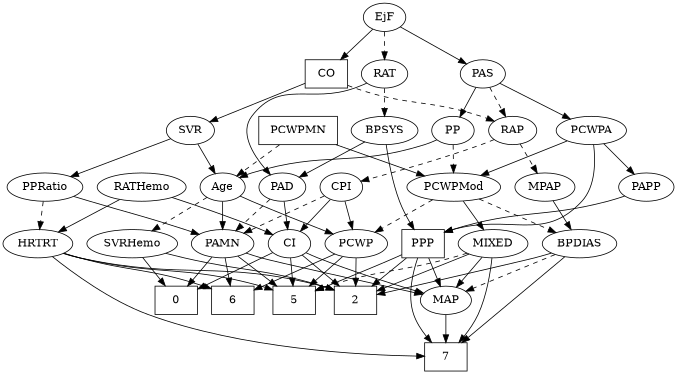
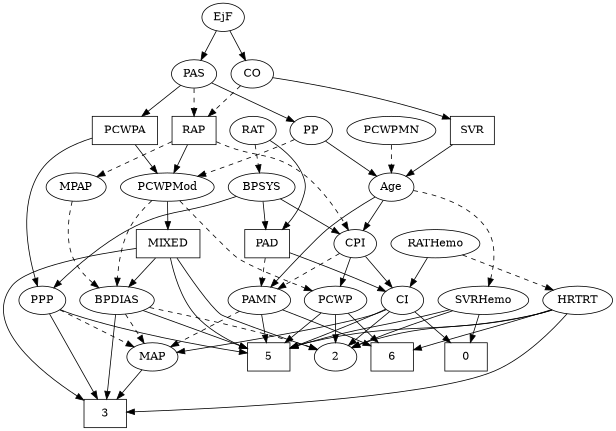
(385, 42) -> none
(326, 74) -> (252, 74)
(190, 130) -> (472, 130)
(298, 130) -> (391, 130)
(513, 130) -> (194, 130)
(591, 130) -> (125, 130)
(380, 160) -> (182, 155)
(45, 187) -> none
(282, 187) -> (267, 244)
(646, 187) -> none
(276, 212) -> (376, 212)
(560, 212) -> (69, 246)
(93, 214) -> (504, 271)
none -> (307, 214)
(423, 244) -> (42, 300)
(493, 244) -> (168, 244)
(399, 264) -> none
(474, 267) -> (145, 269)
(202, 269) -> none
(402, 269) -> (193, 312)
(477, 272) -> (230, 325)
(435, 273) -> (93, 327)
(334, 275) -> (193, 335)
(355, 300) -> (336, 357)
none -> (381, 325)
none -> (192, 328)
(446, 357) -> (105, 413)
